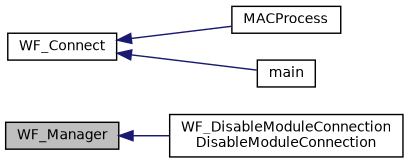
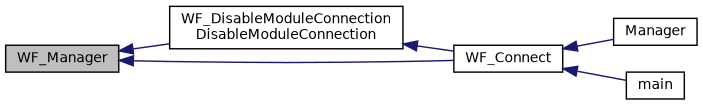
(286, 20) -> (655, 32)
none -> (435, 49)
none -> (294, 63)
